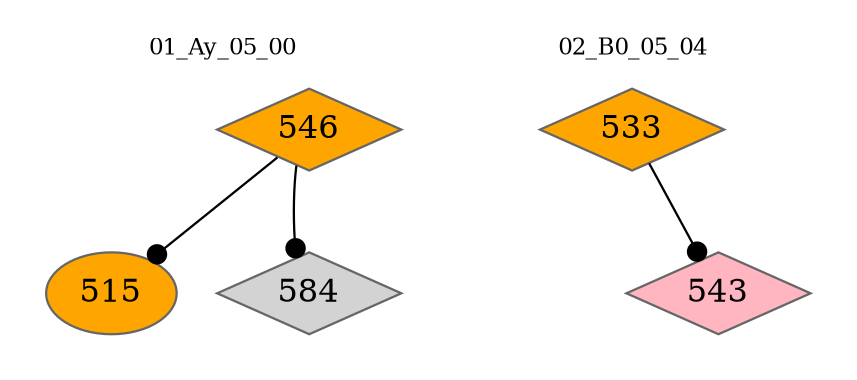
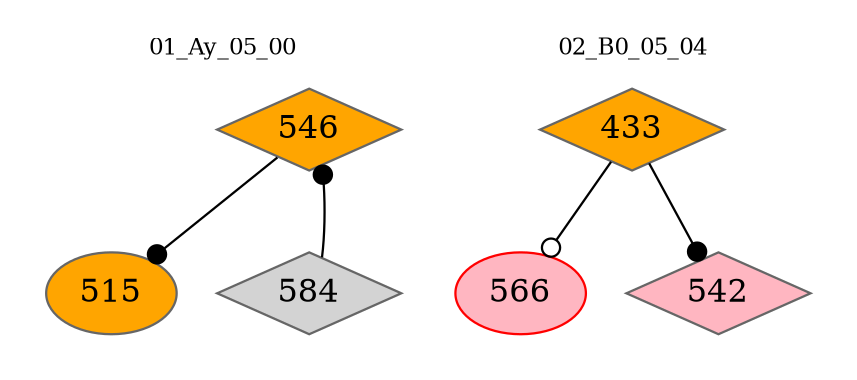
(632, 130) -> (632, 130)
(294, 202) -> (324, 221)
none -> (521, 293)
(718, 293) -> (718, 293)
